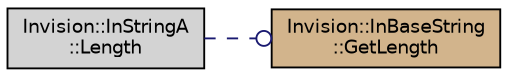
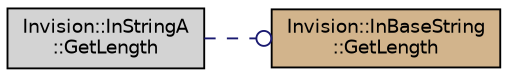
(106, 38) -> (106, 38)
